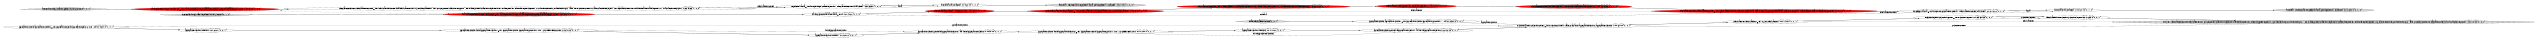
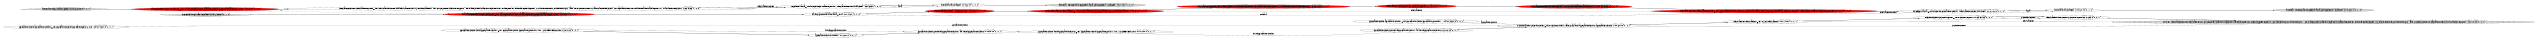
(1263, 21) -> none
(206, 30) -> none
(1263, 30) -> none
